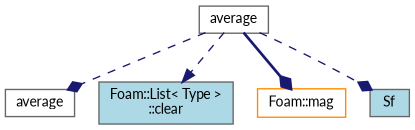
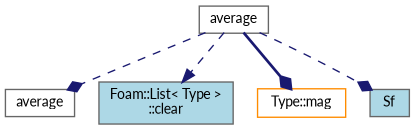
(302, 103) -> (302, 103)
